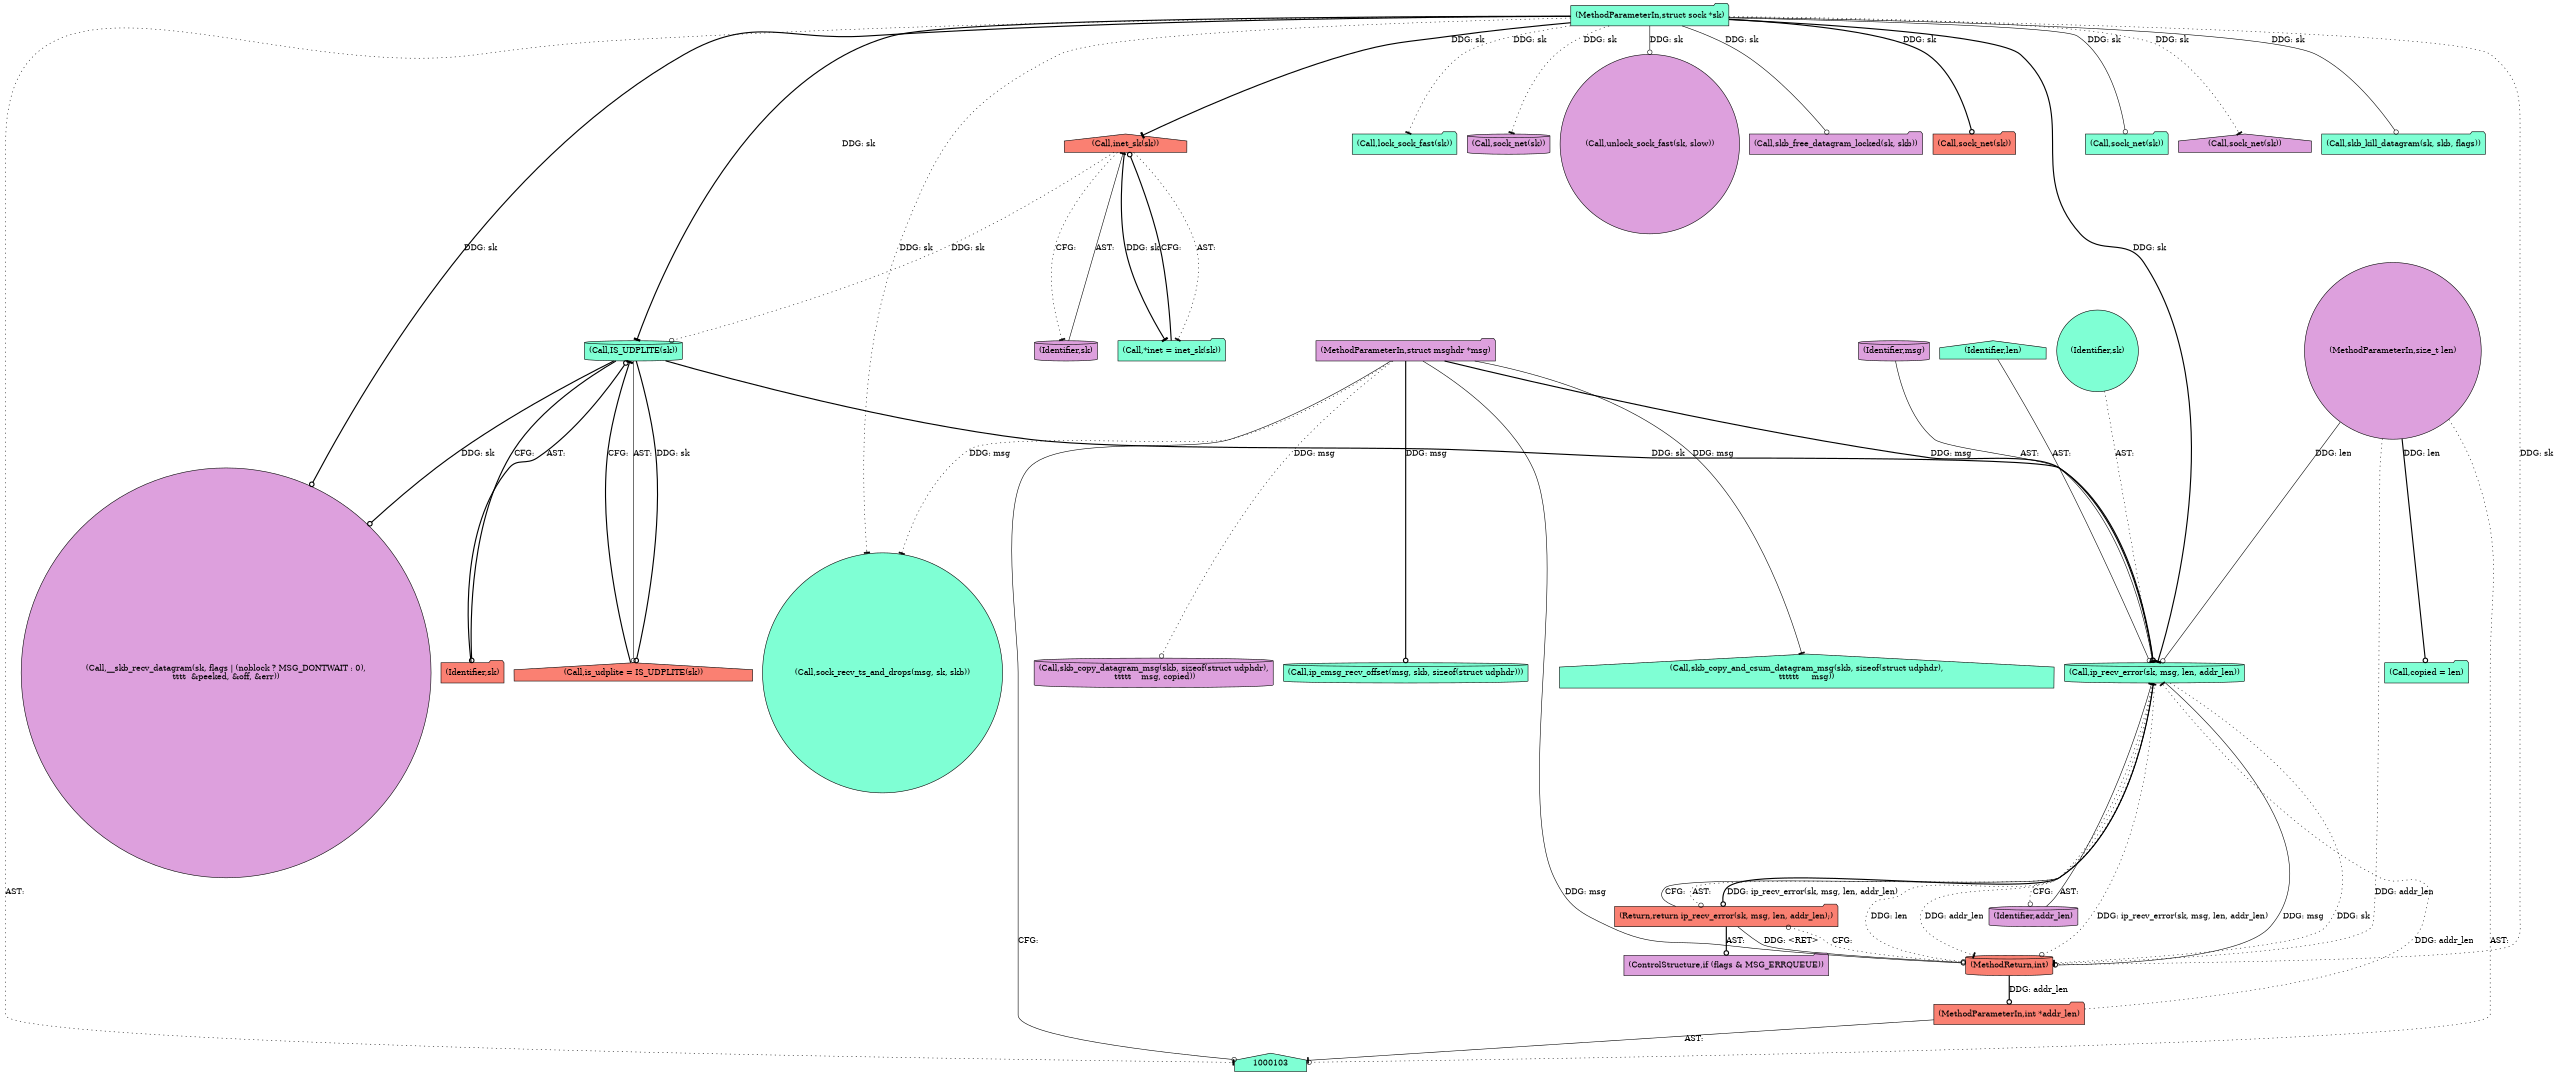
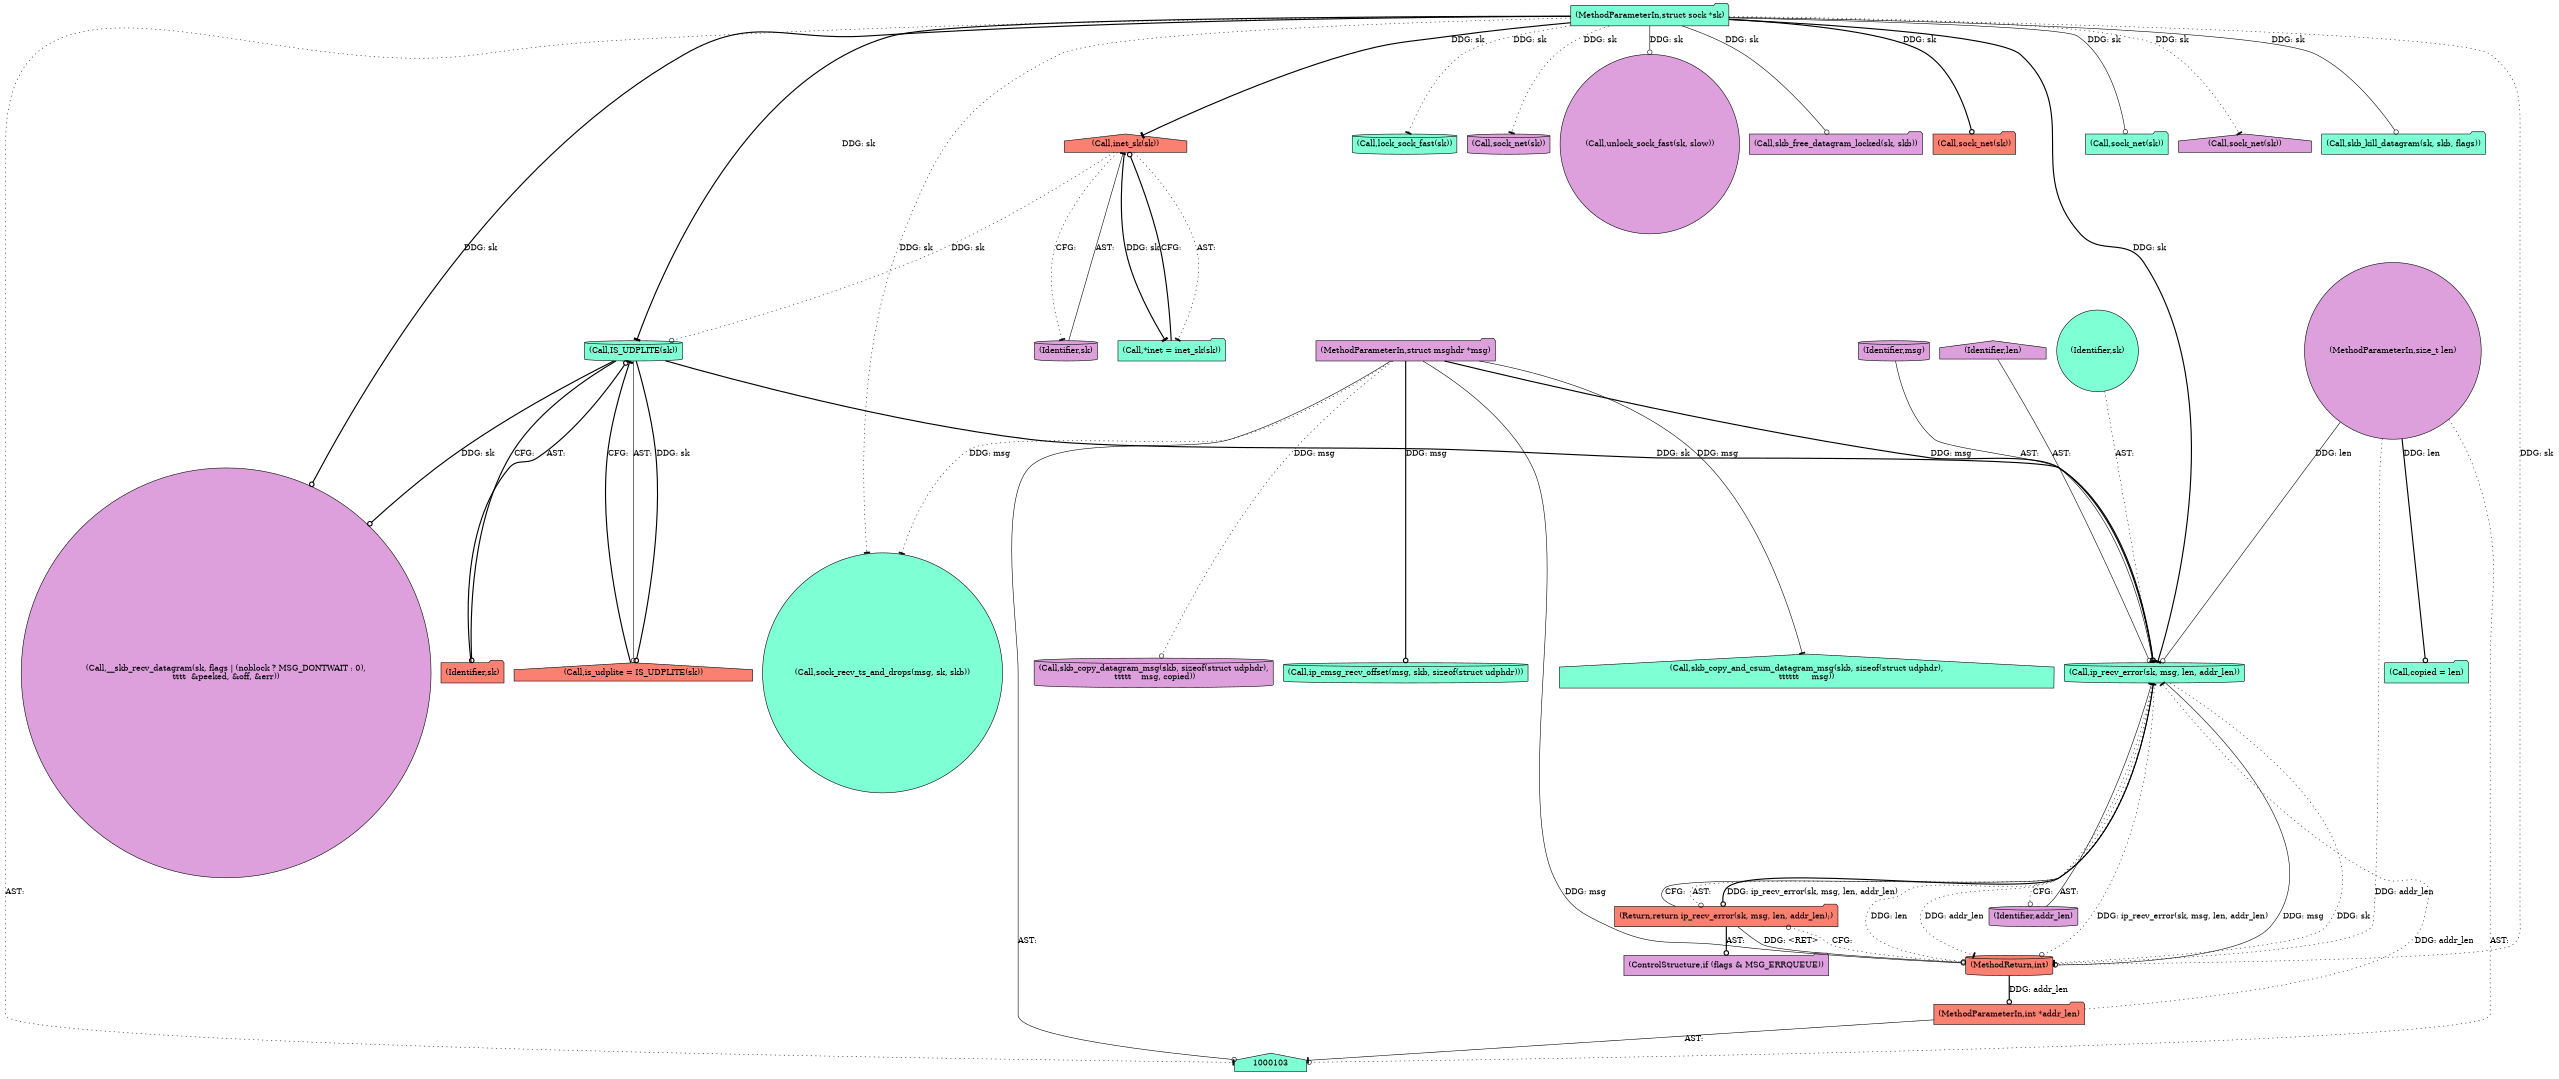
(1405, 144) -> (1405, 144)
(1993, 351) -> (1993, 351)
(1030, 941) -> (1029, 941)
